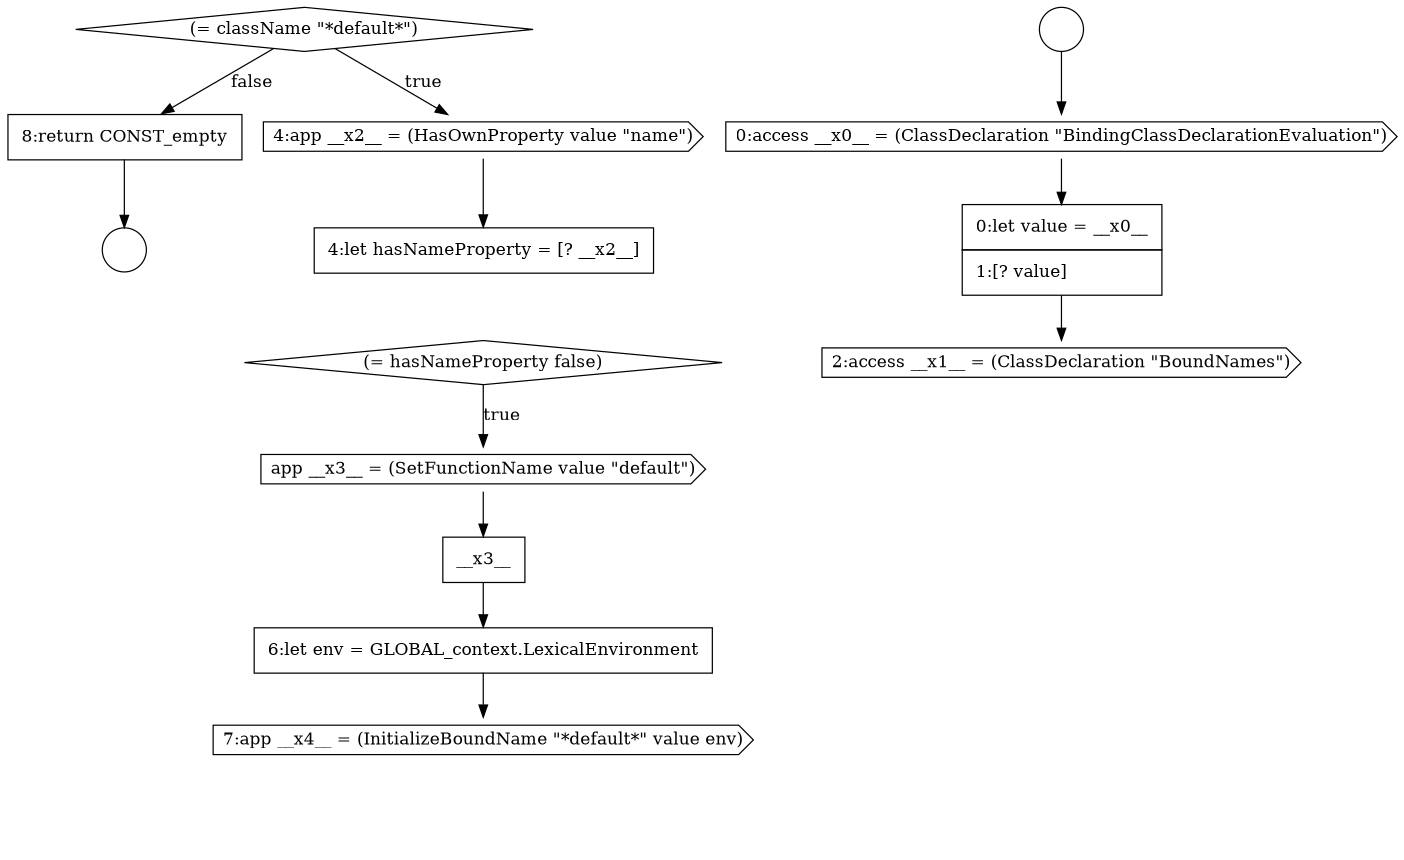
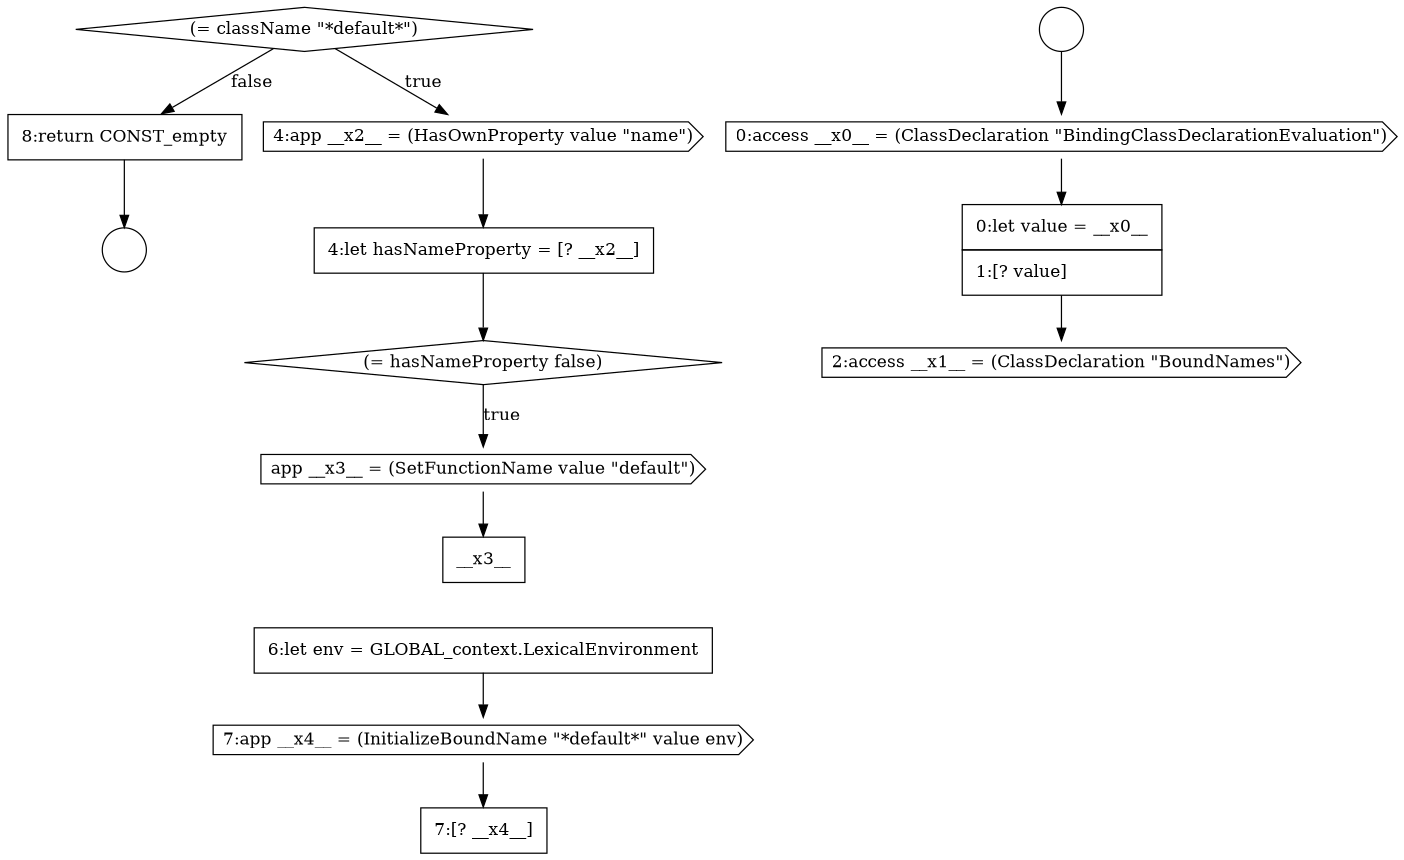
none -> (483, 300)
(483, 599) -> none
none -> (483, 830)
